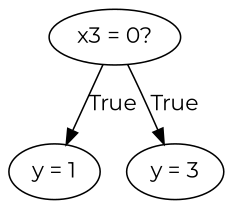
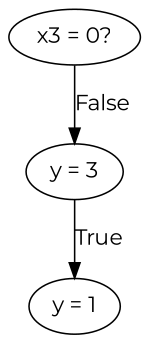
(88, 97) -> (75, 231)
(174, 104) -> (102, 104)
